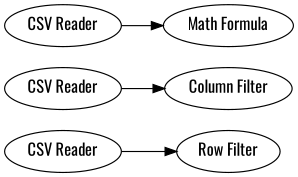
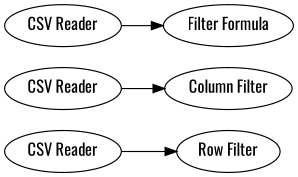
(228, 26) -> (228, 26)
